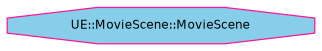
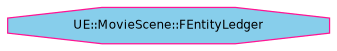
(161, 26) -> (169, 26)
